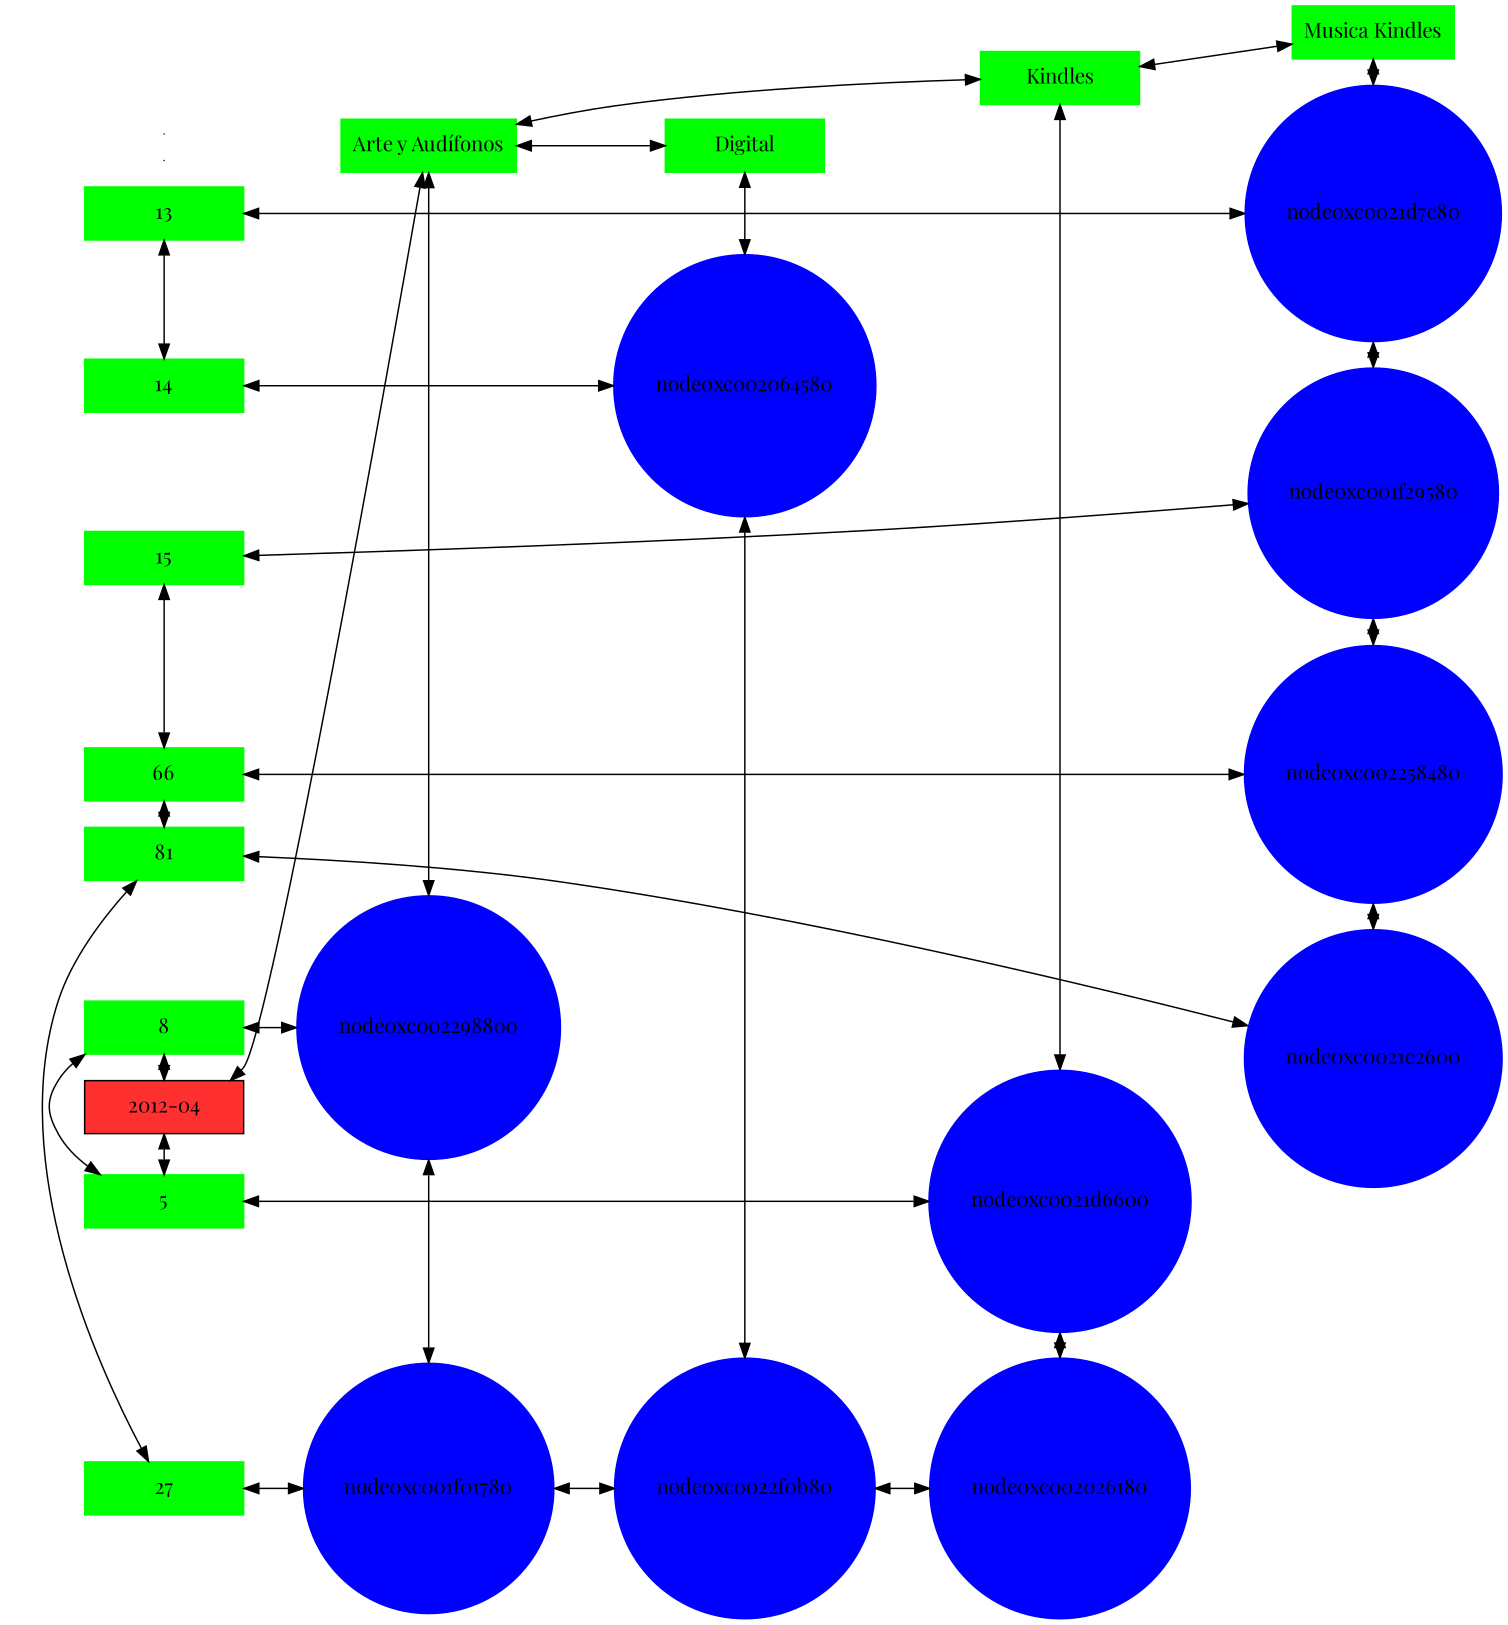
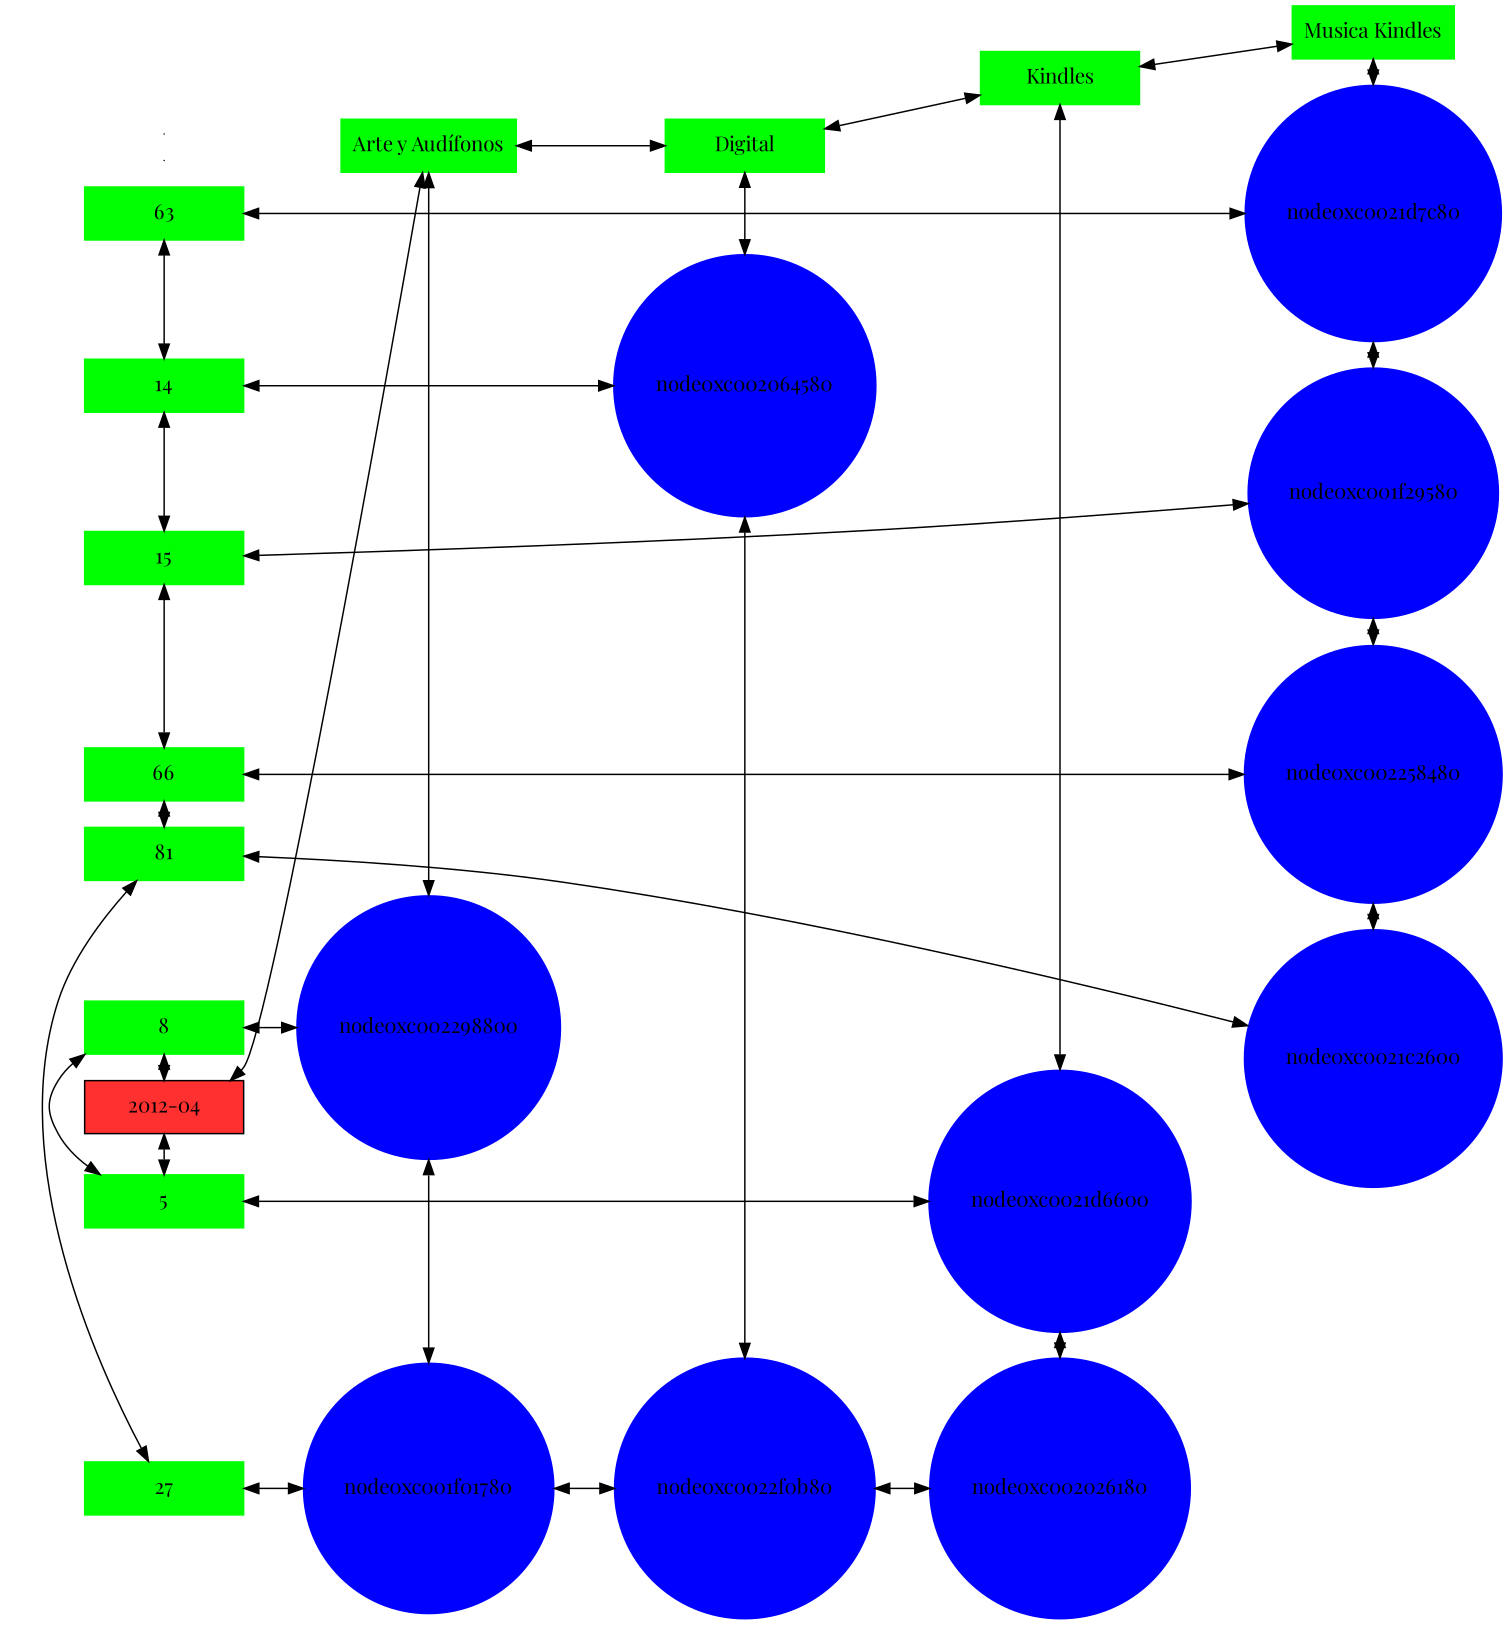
(747, 92) -> (902, 112)
(164, 213) -> (164, 213)
none -> (164, 472)
